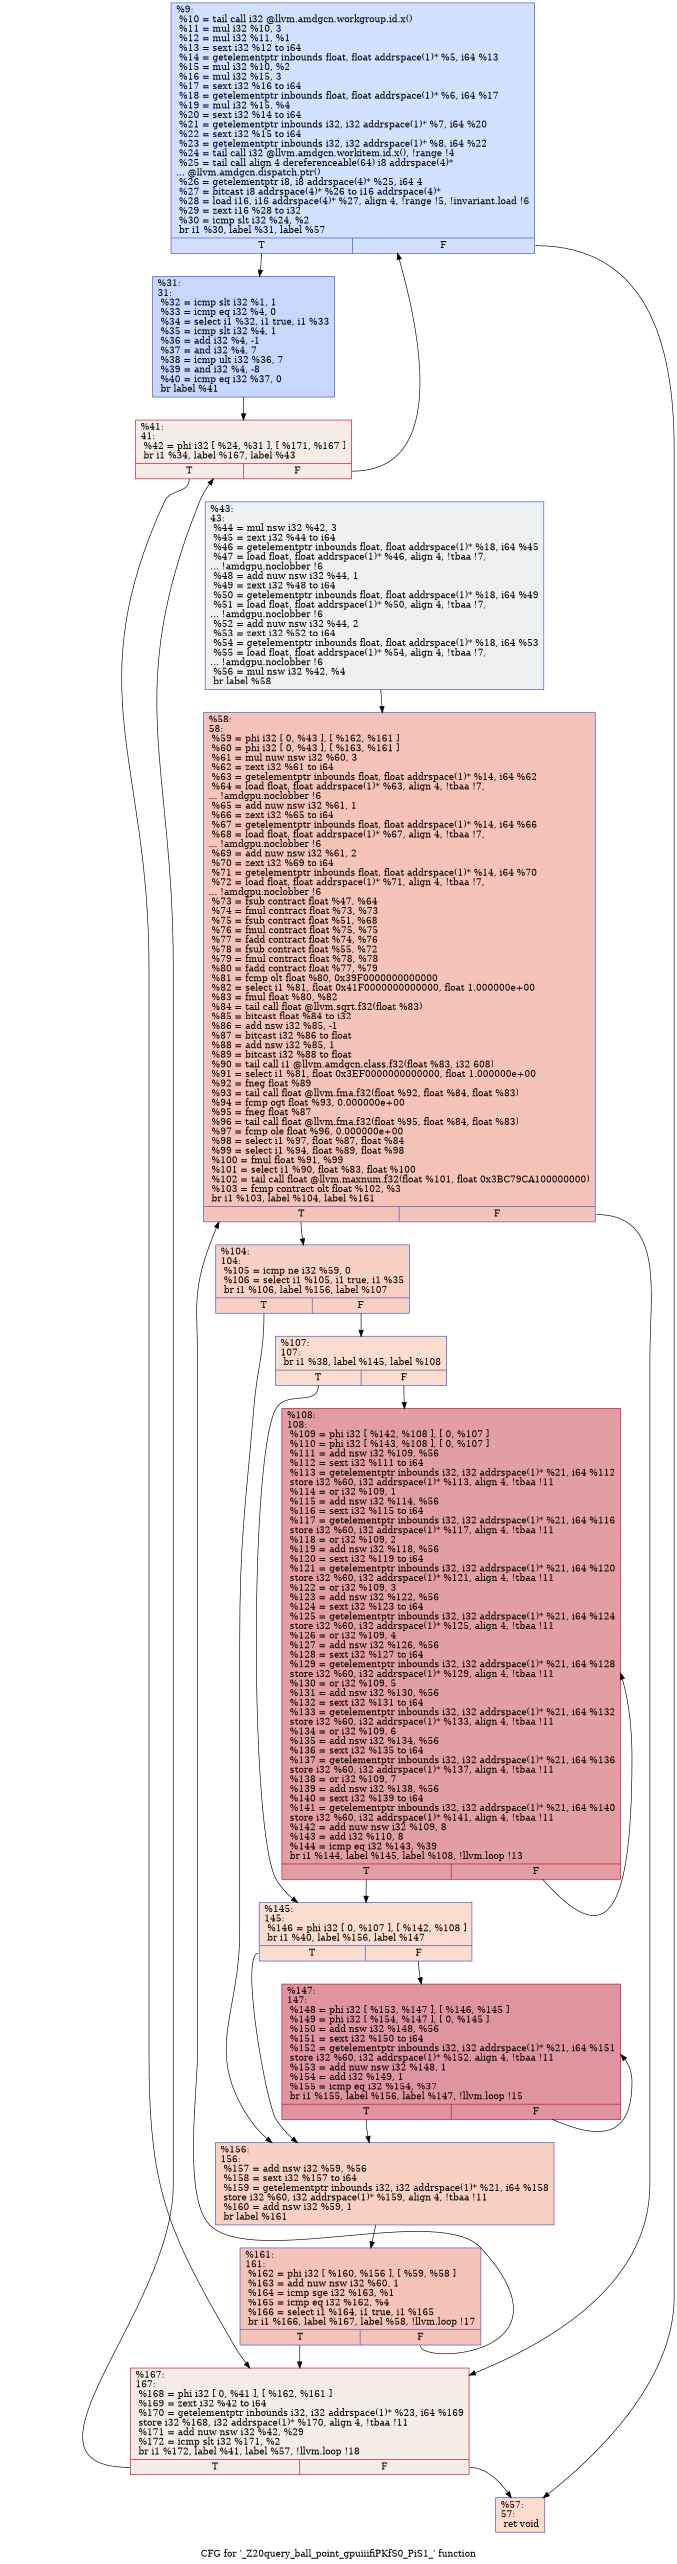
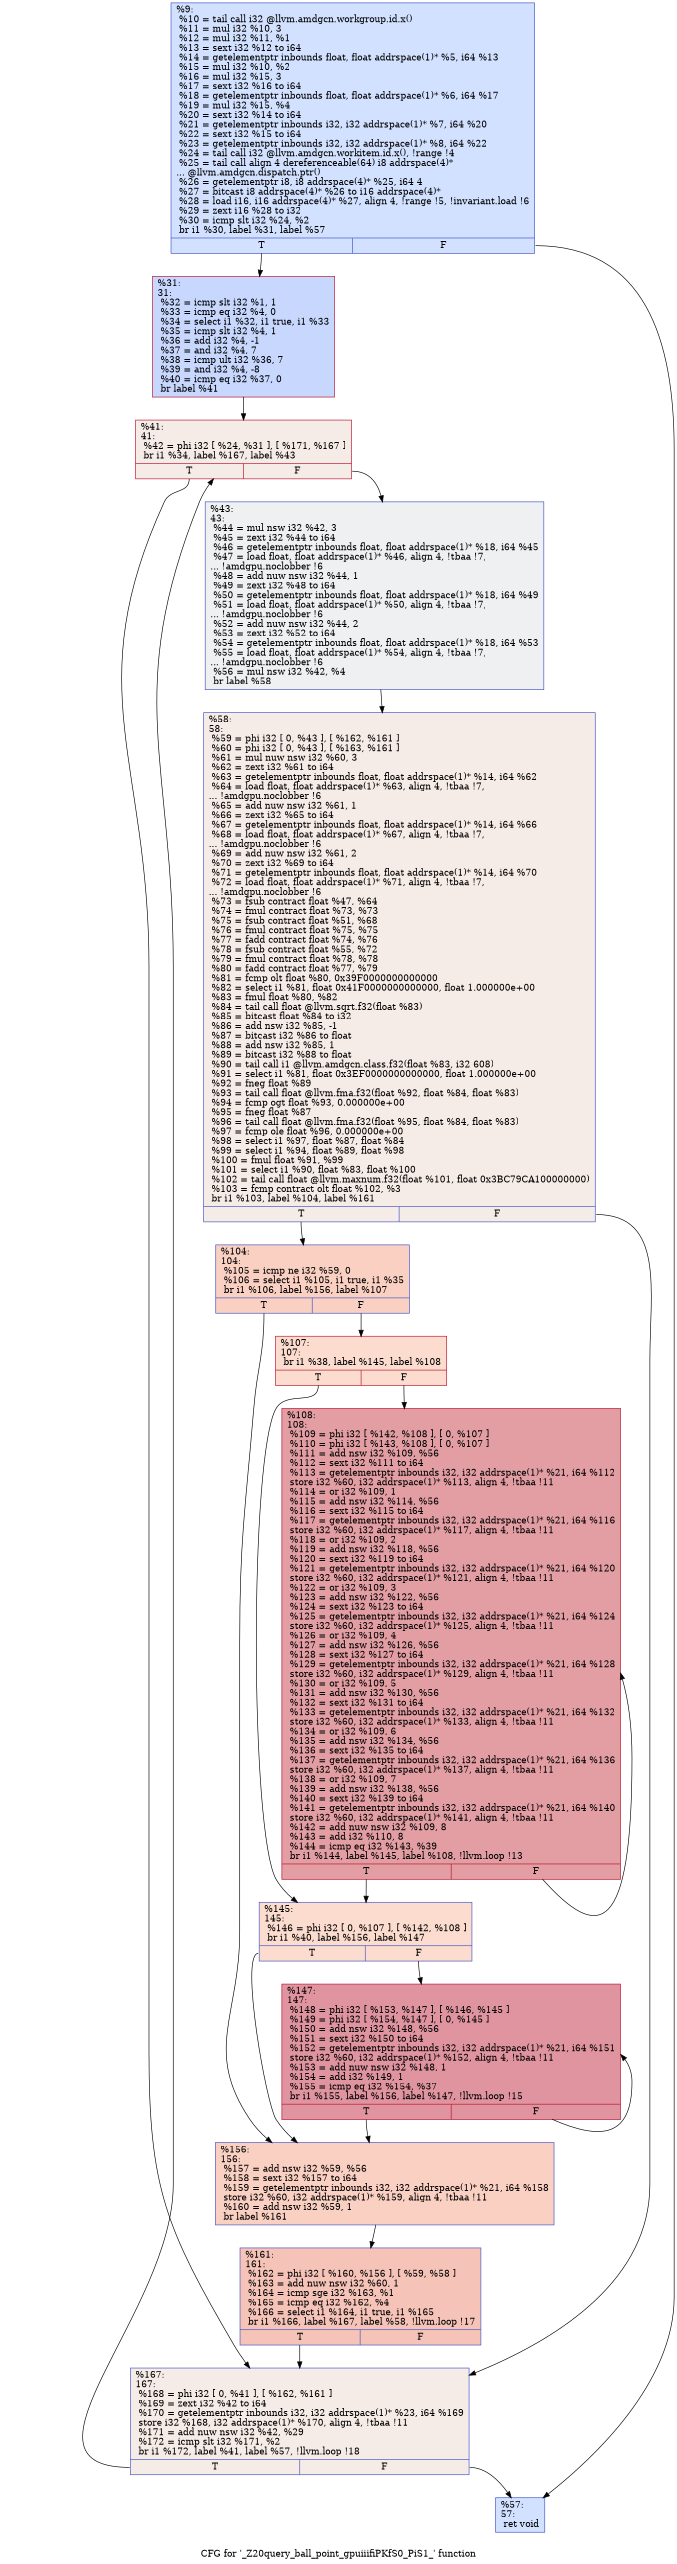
(244, 337) -> (244, 337)
(419, 383) -> (371, 478)
(399, 967) -> (399, 967)
(361, 1361) -> (361, 1361)
(198, 1959) -> none
(300, 2421) -> (300, 2421)
(520, 2515) -> (520, 2515)
